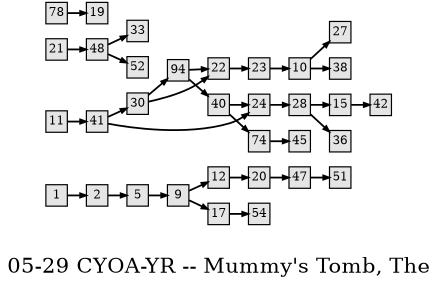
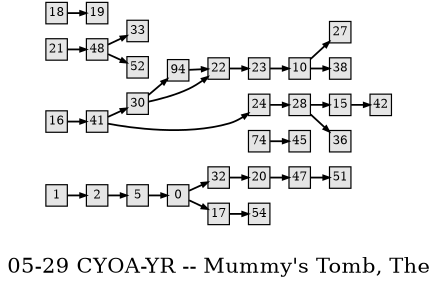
(57, 13) -> (57, 13)
(219, 105) -> none
(57, 122) -> (57, 122)
(219, 178) -> (219, 178)
(178, 195) -> (178, 195)
